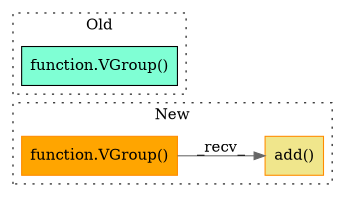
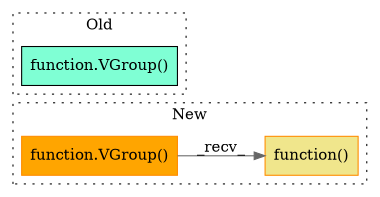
(294, 156) -> (312, 156)
